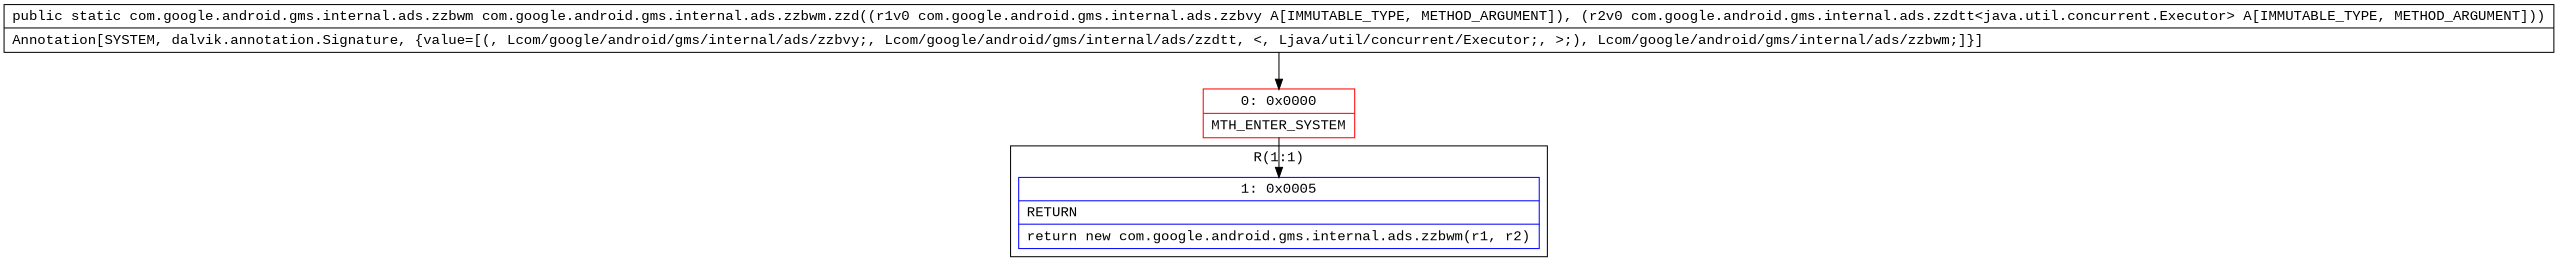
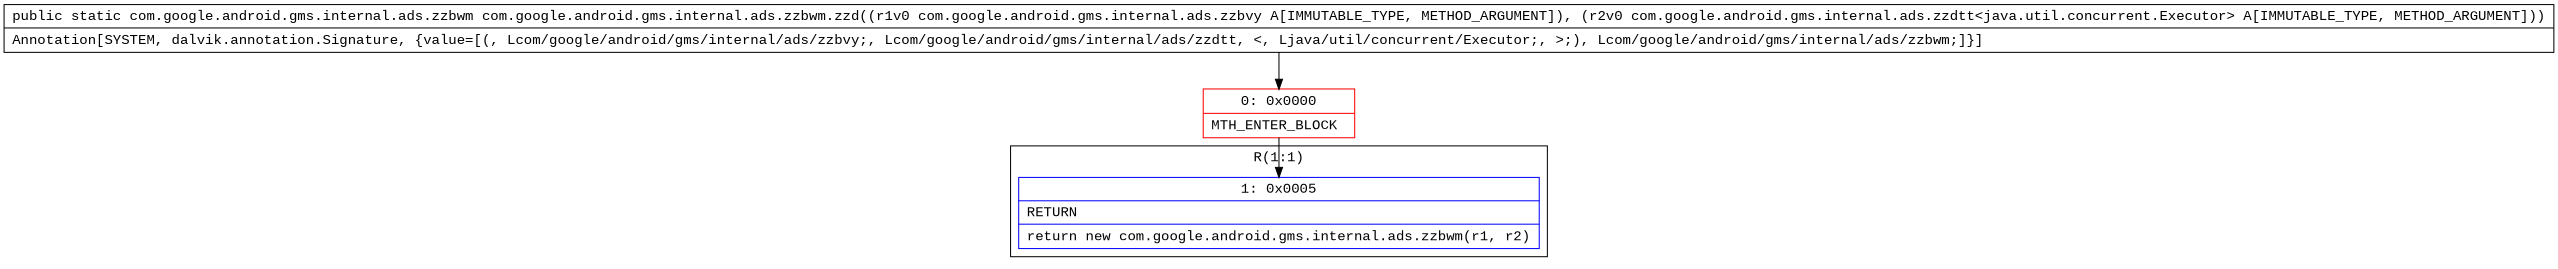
(1279, 125) -> (1274, 125)
